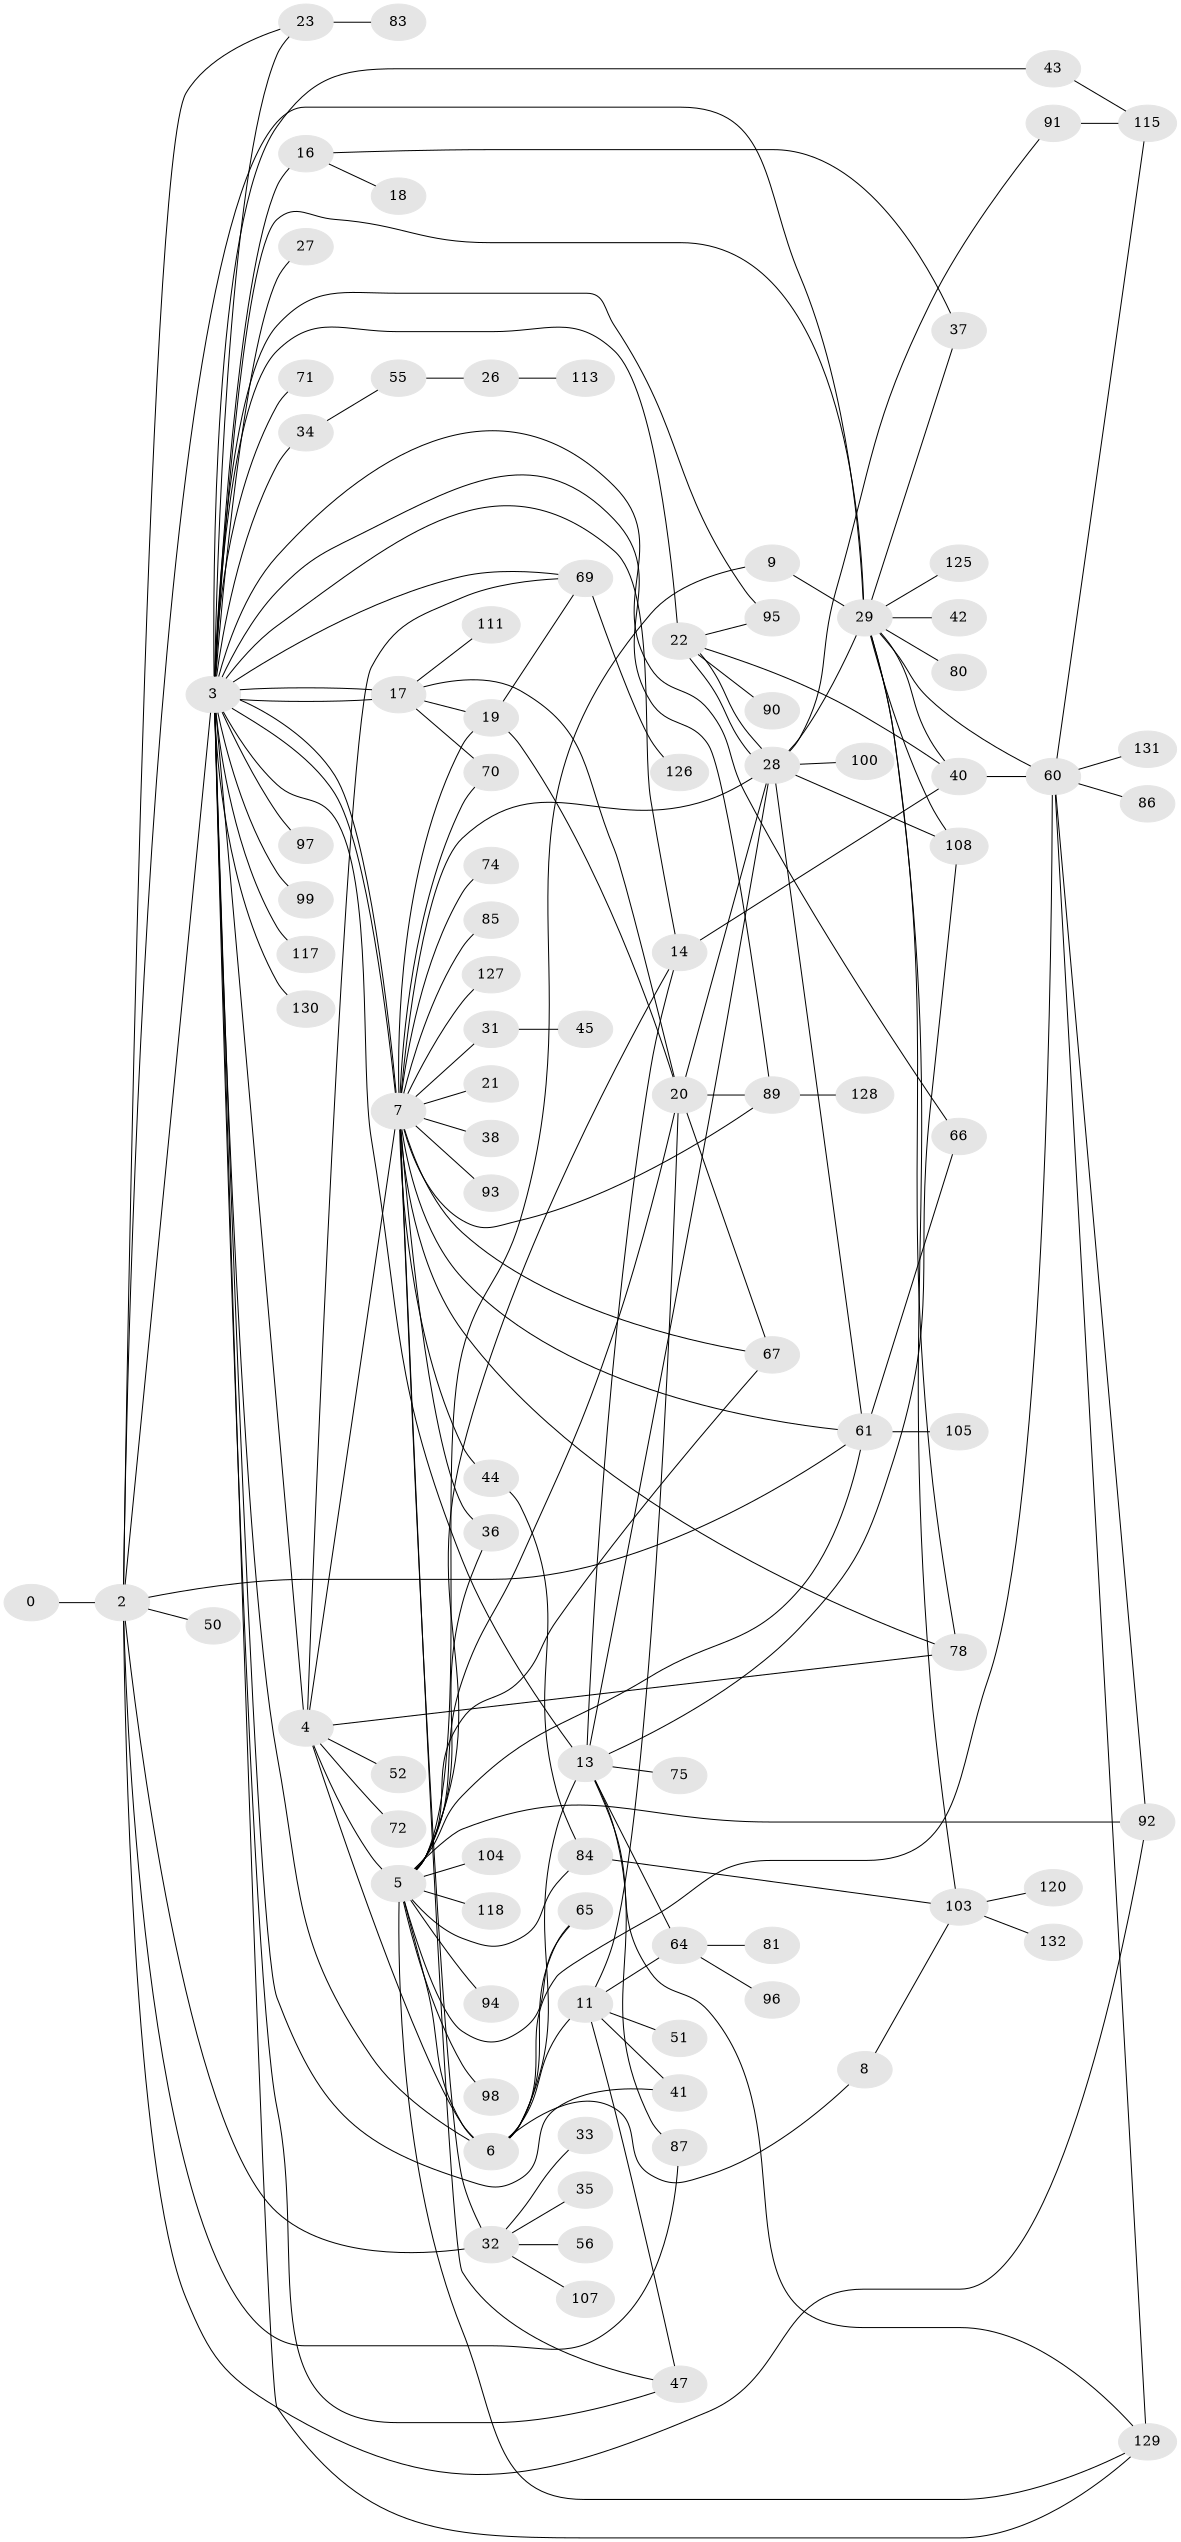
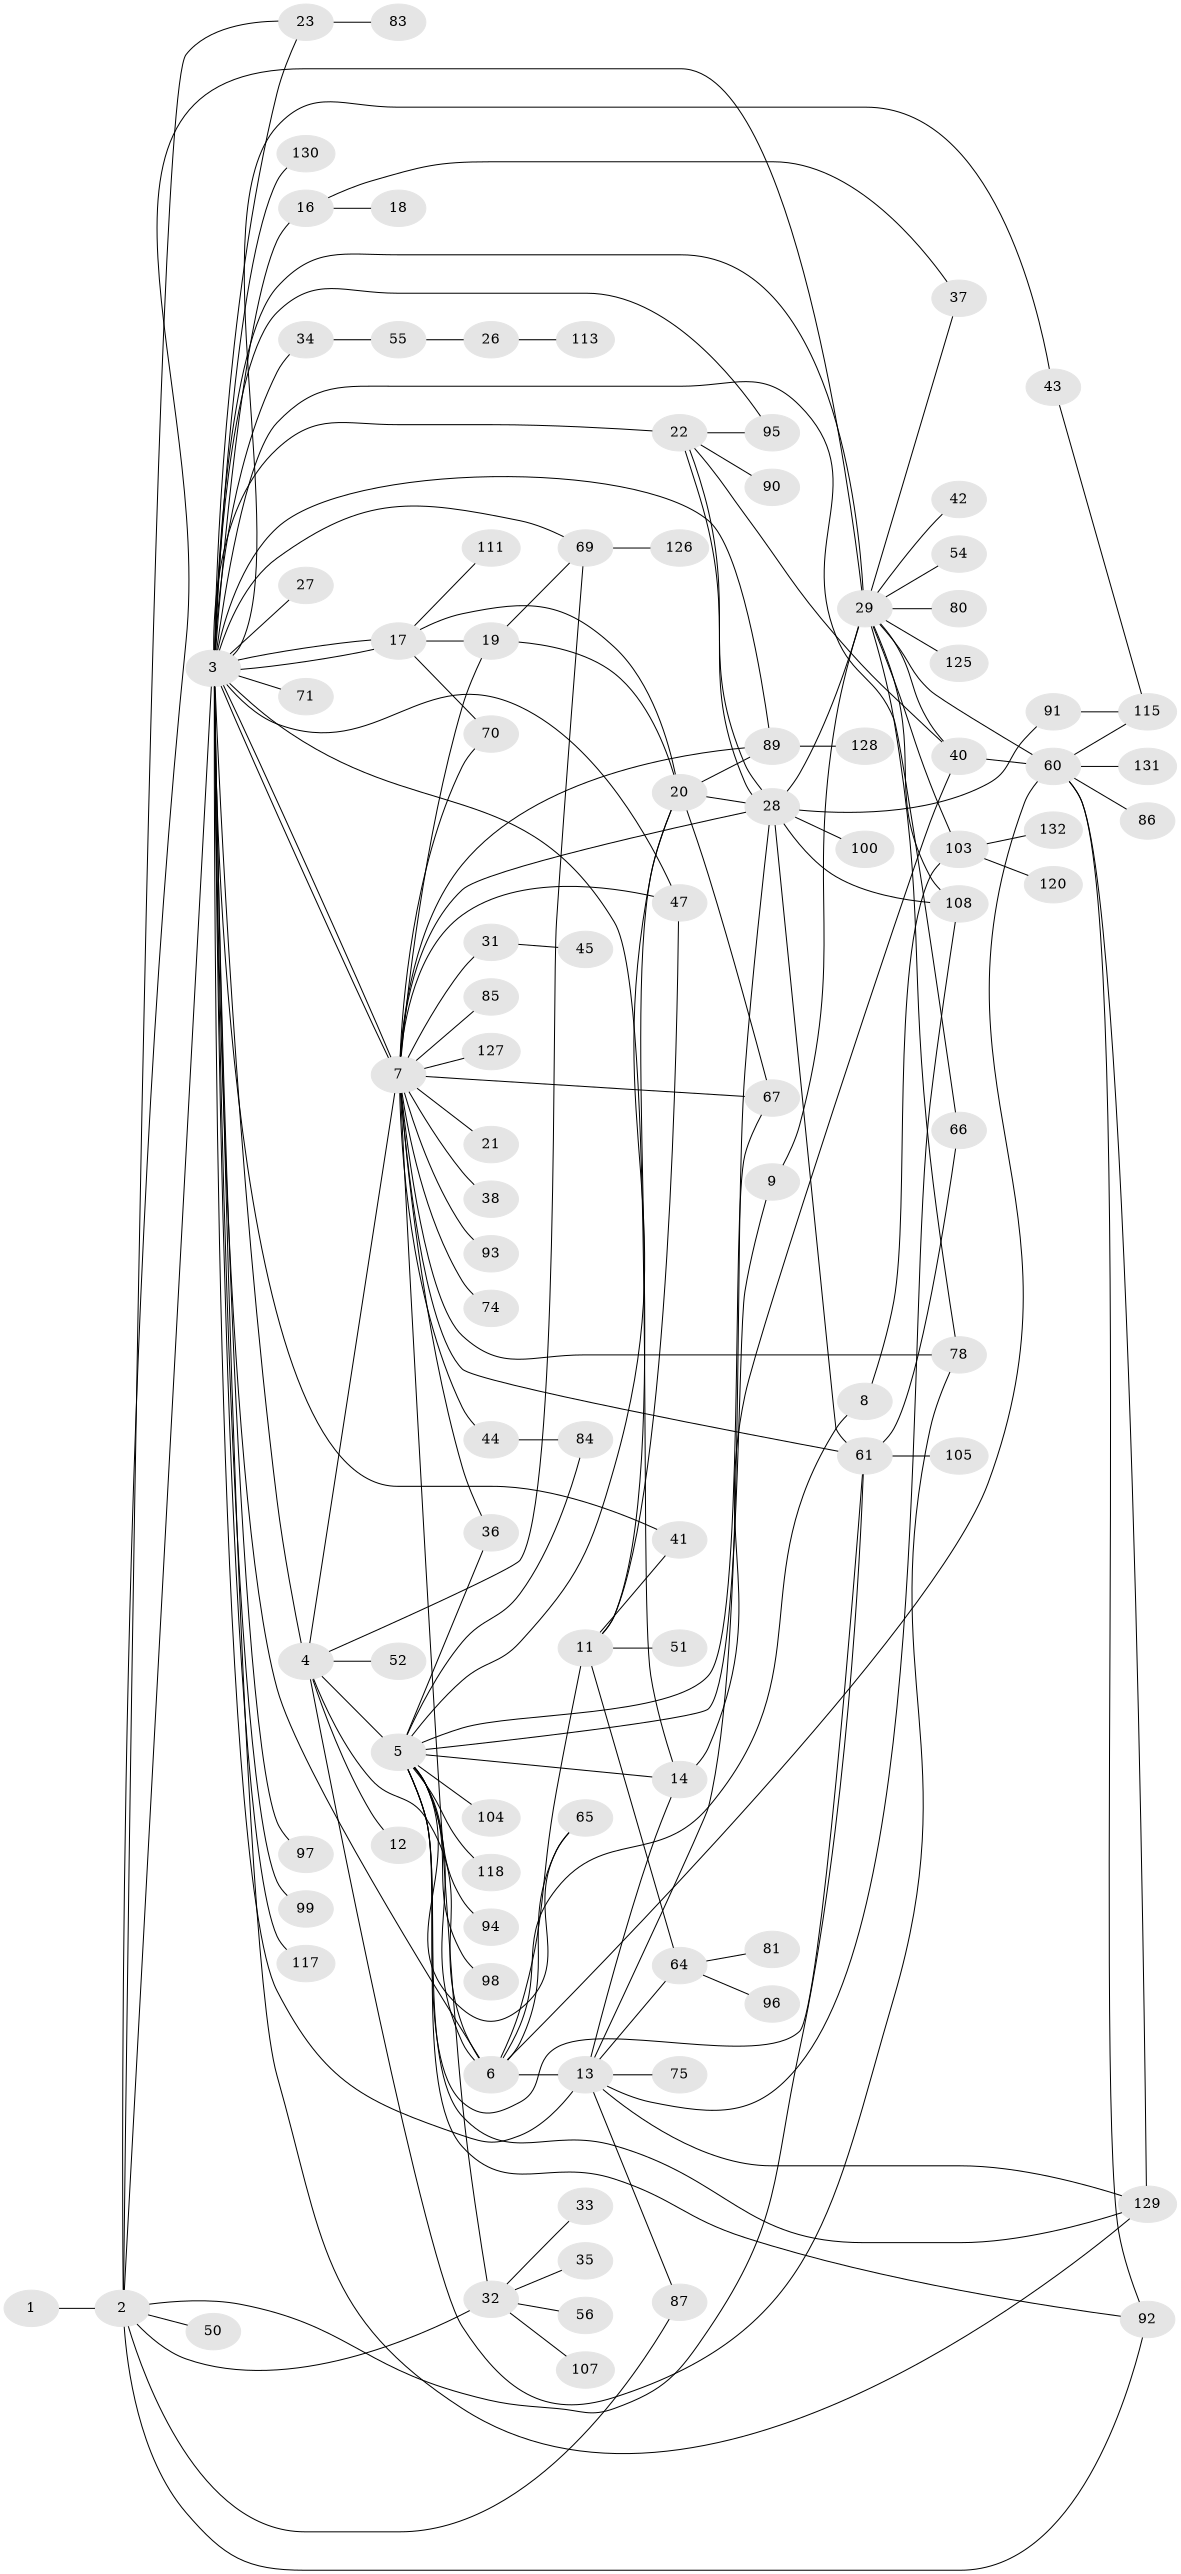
none -> (959, 554)
(31, 1603) -> (31, 2308)
(399, 1829) -> (399, 1845)
(771, 1882) -> none
